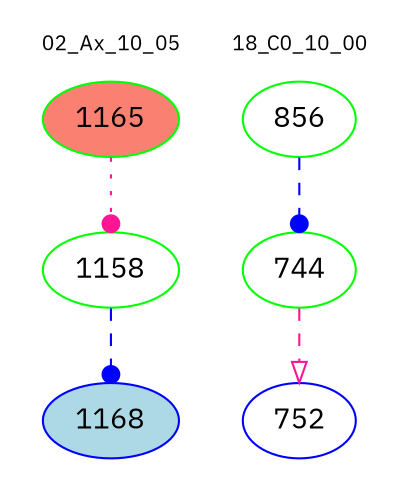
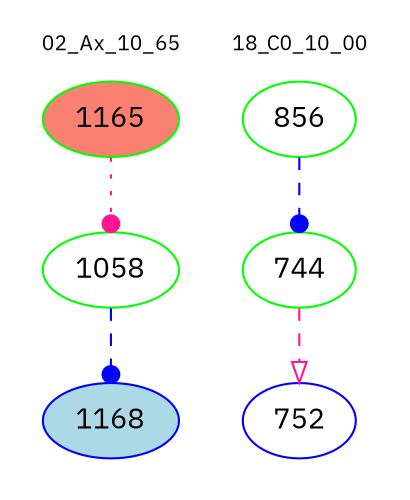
(112, 45) -> (112, 45)
(111, 270) -> (111, 270)
